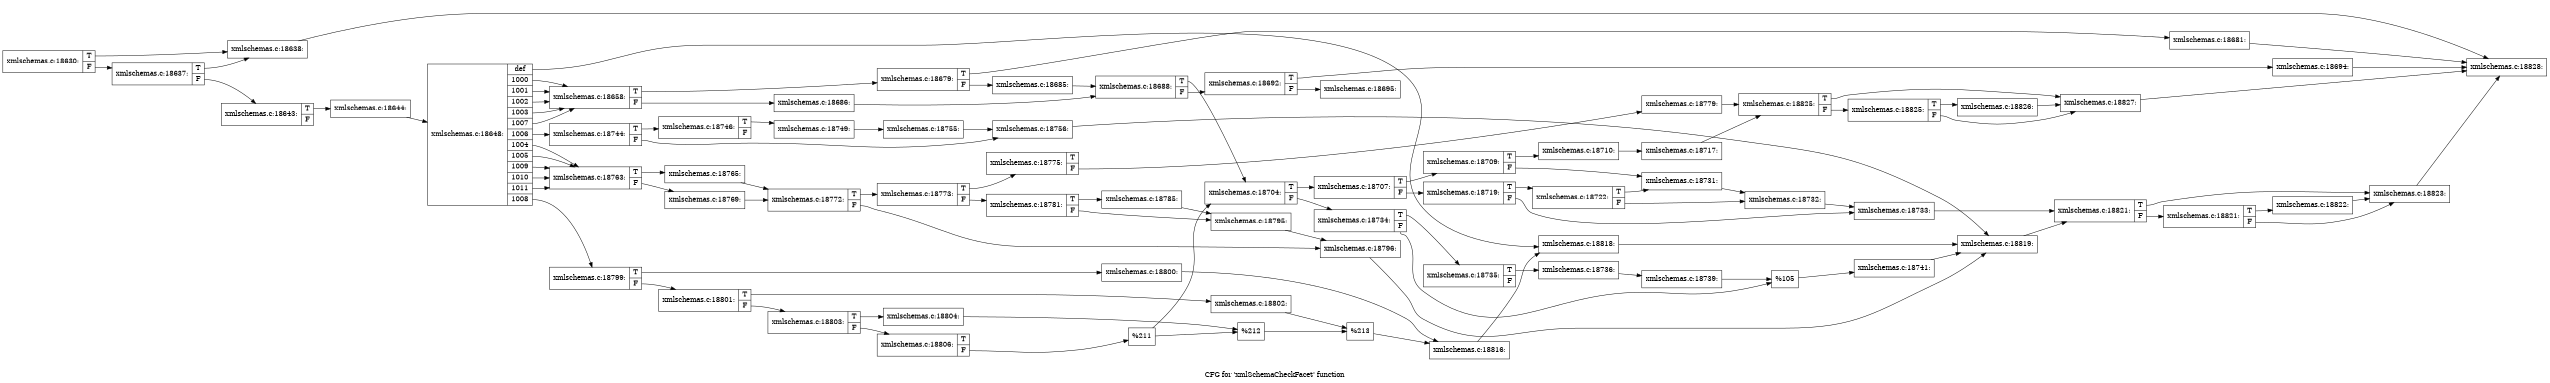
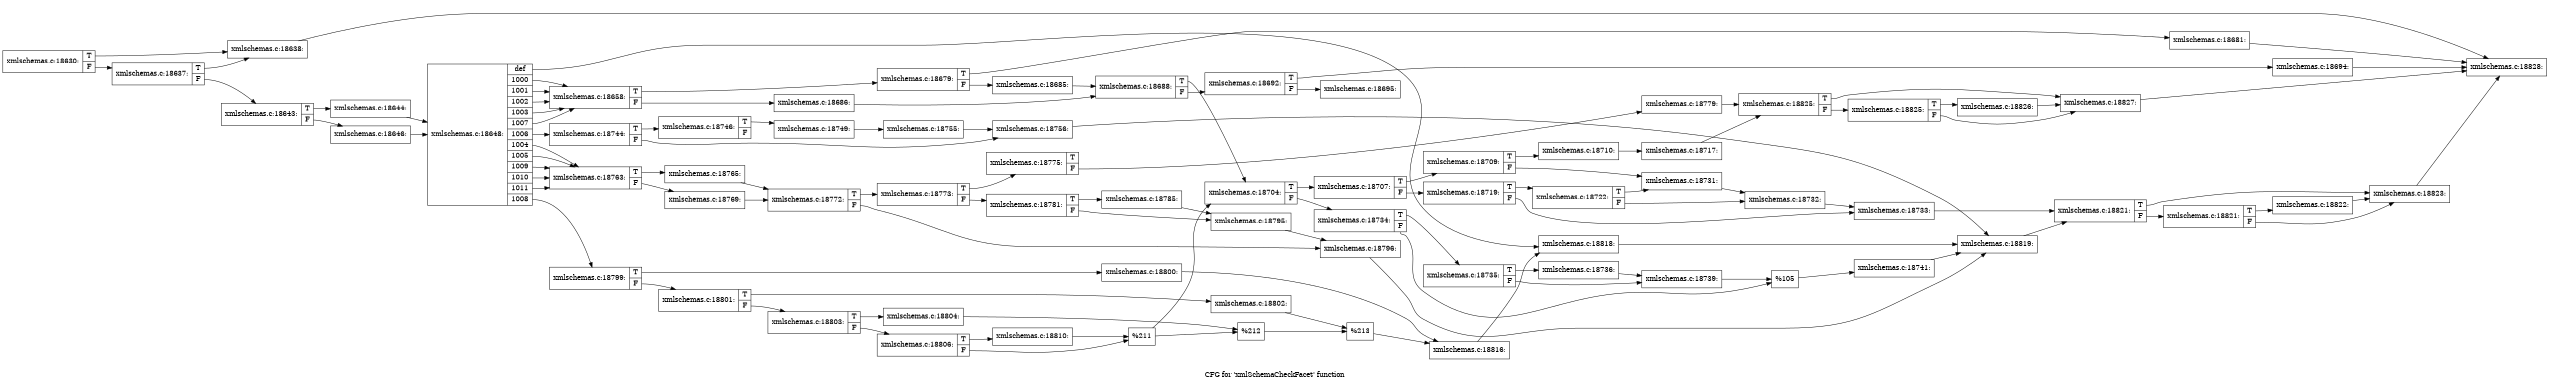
none -> (371, 135)
none -> (1576, 285)
none -> (1033, 337)
